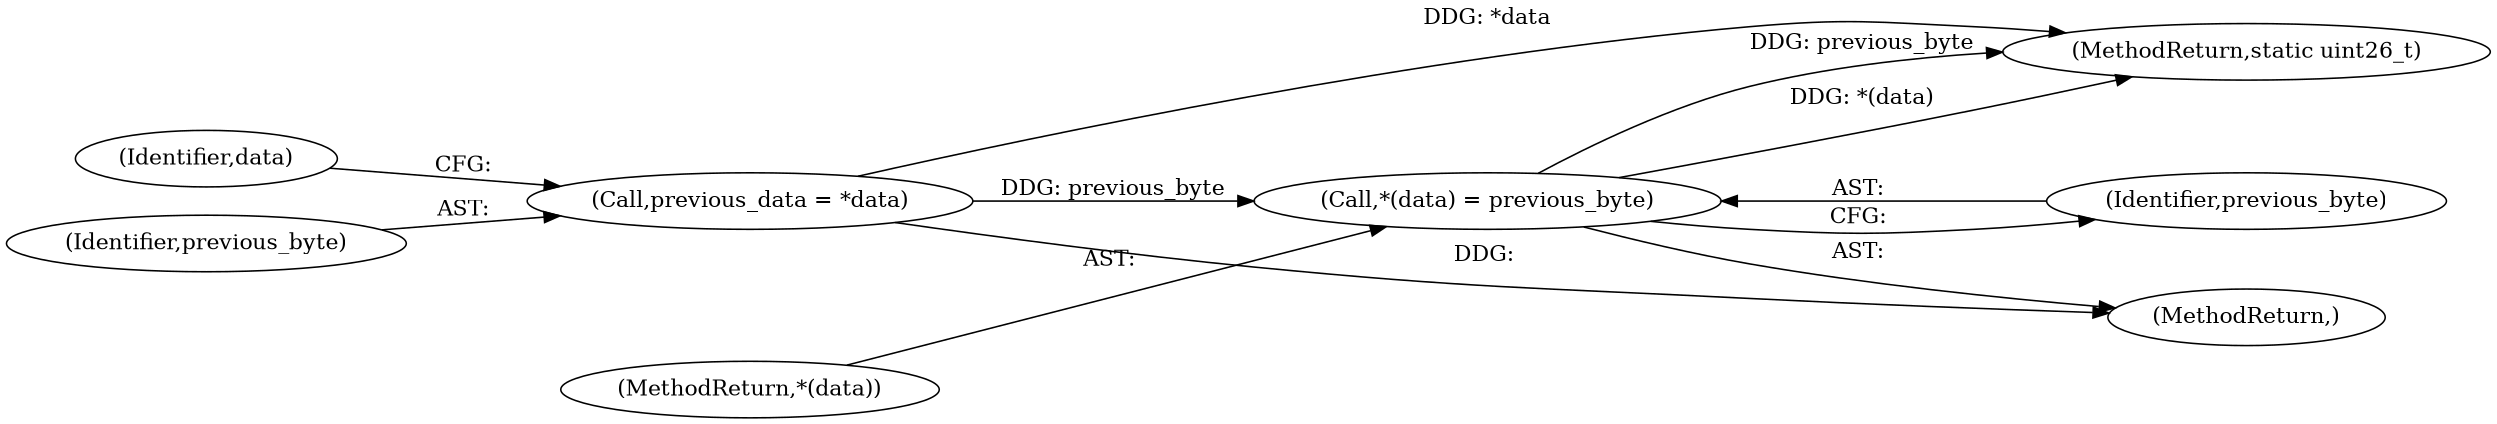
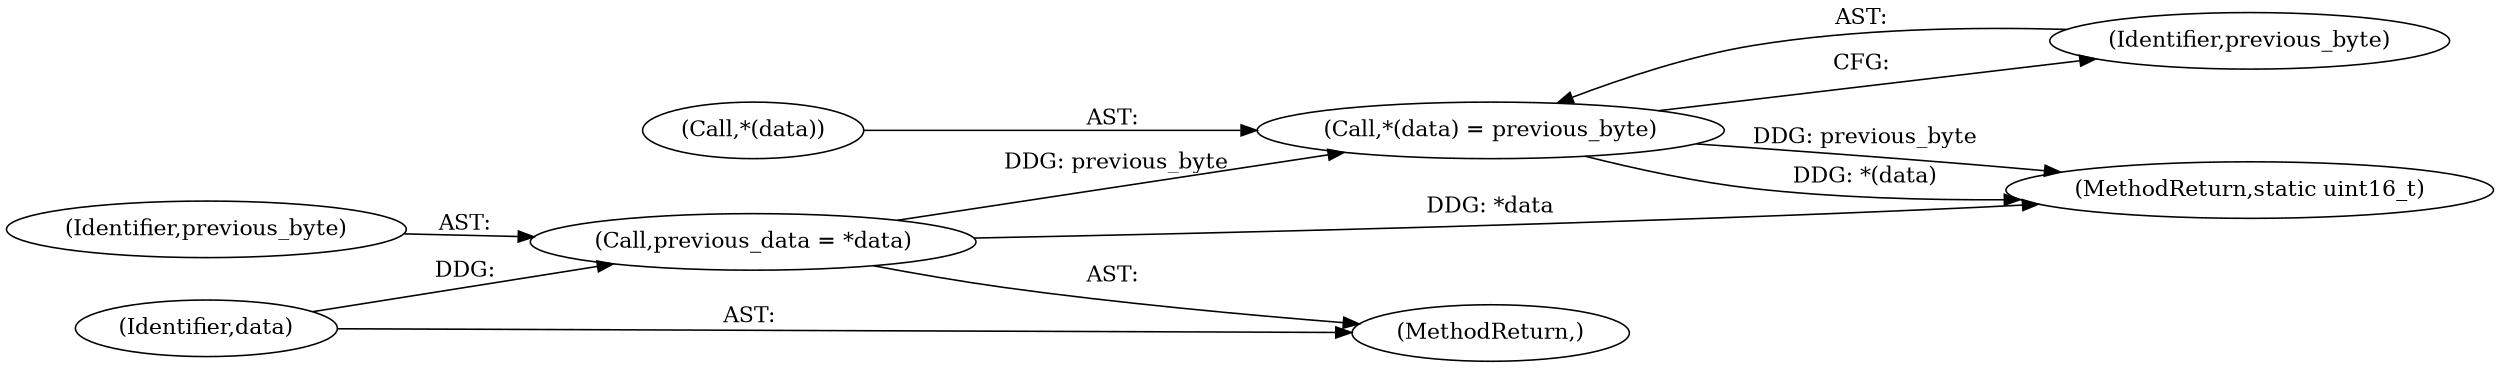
(2247, 52) -> (2250, 190)
(467, 166) -> (469, 271)
(1488, 255) -> (1116, 276)
(1839, 278) -> (836, 331)
(750, 390) -> (753, 130)
